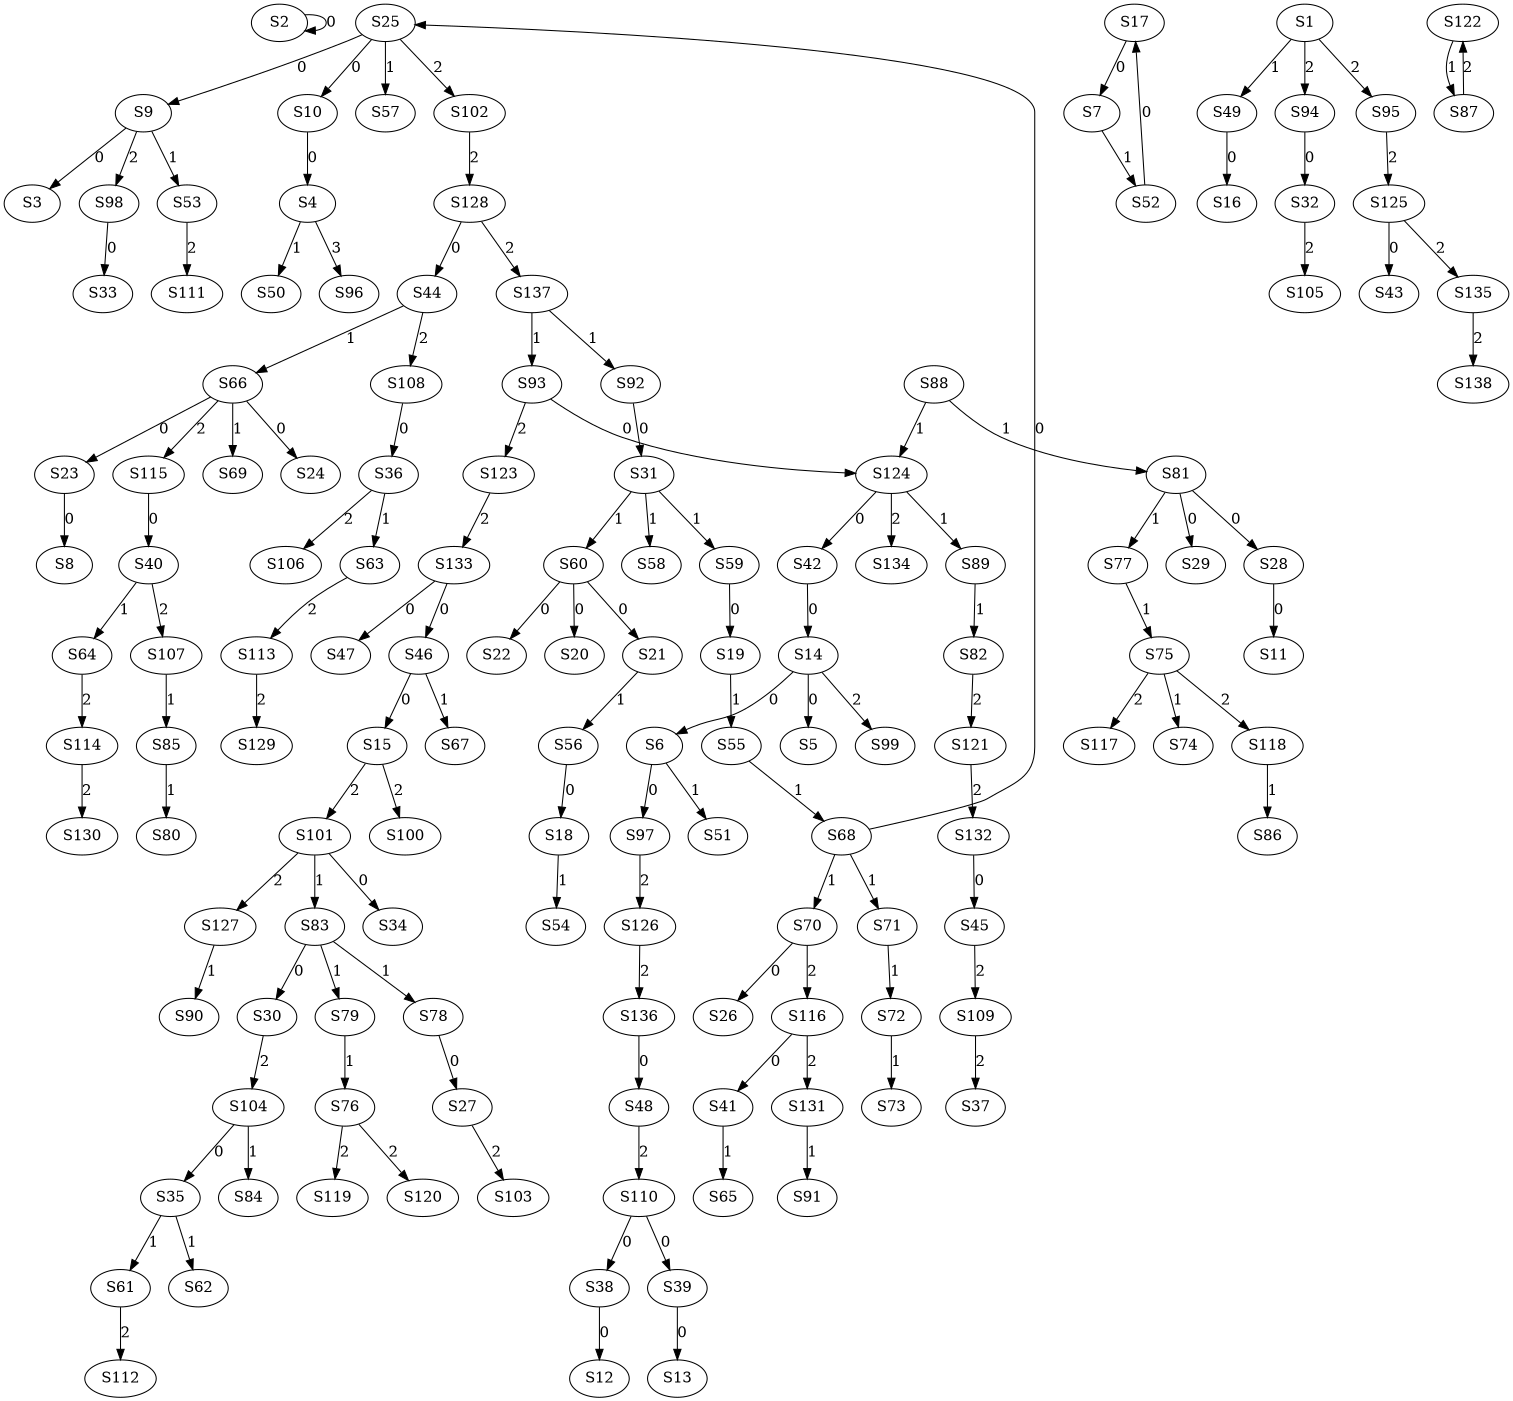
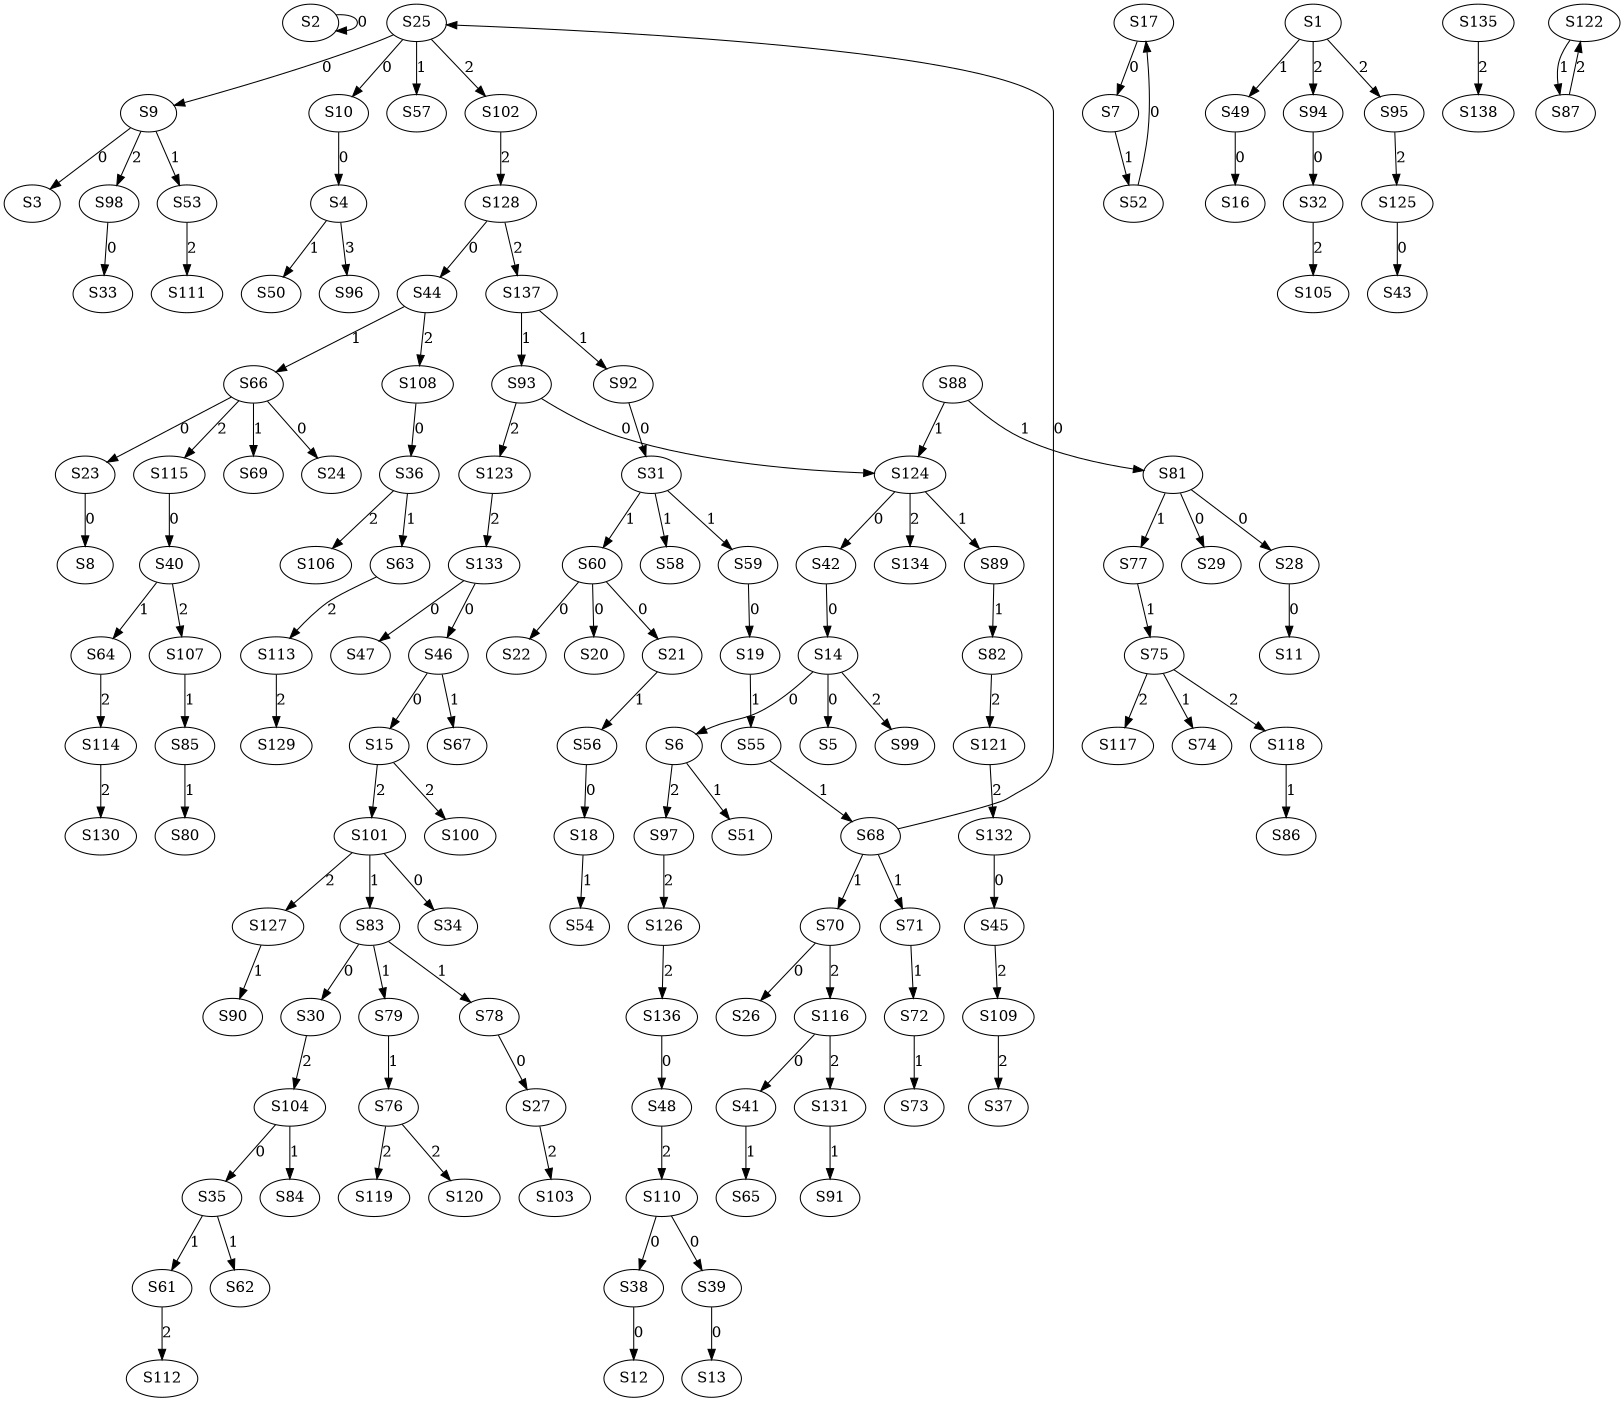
(1428, 245) -> none
(653, 791) -> (675, 791)
